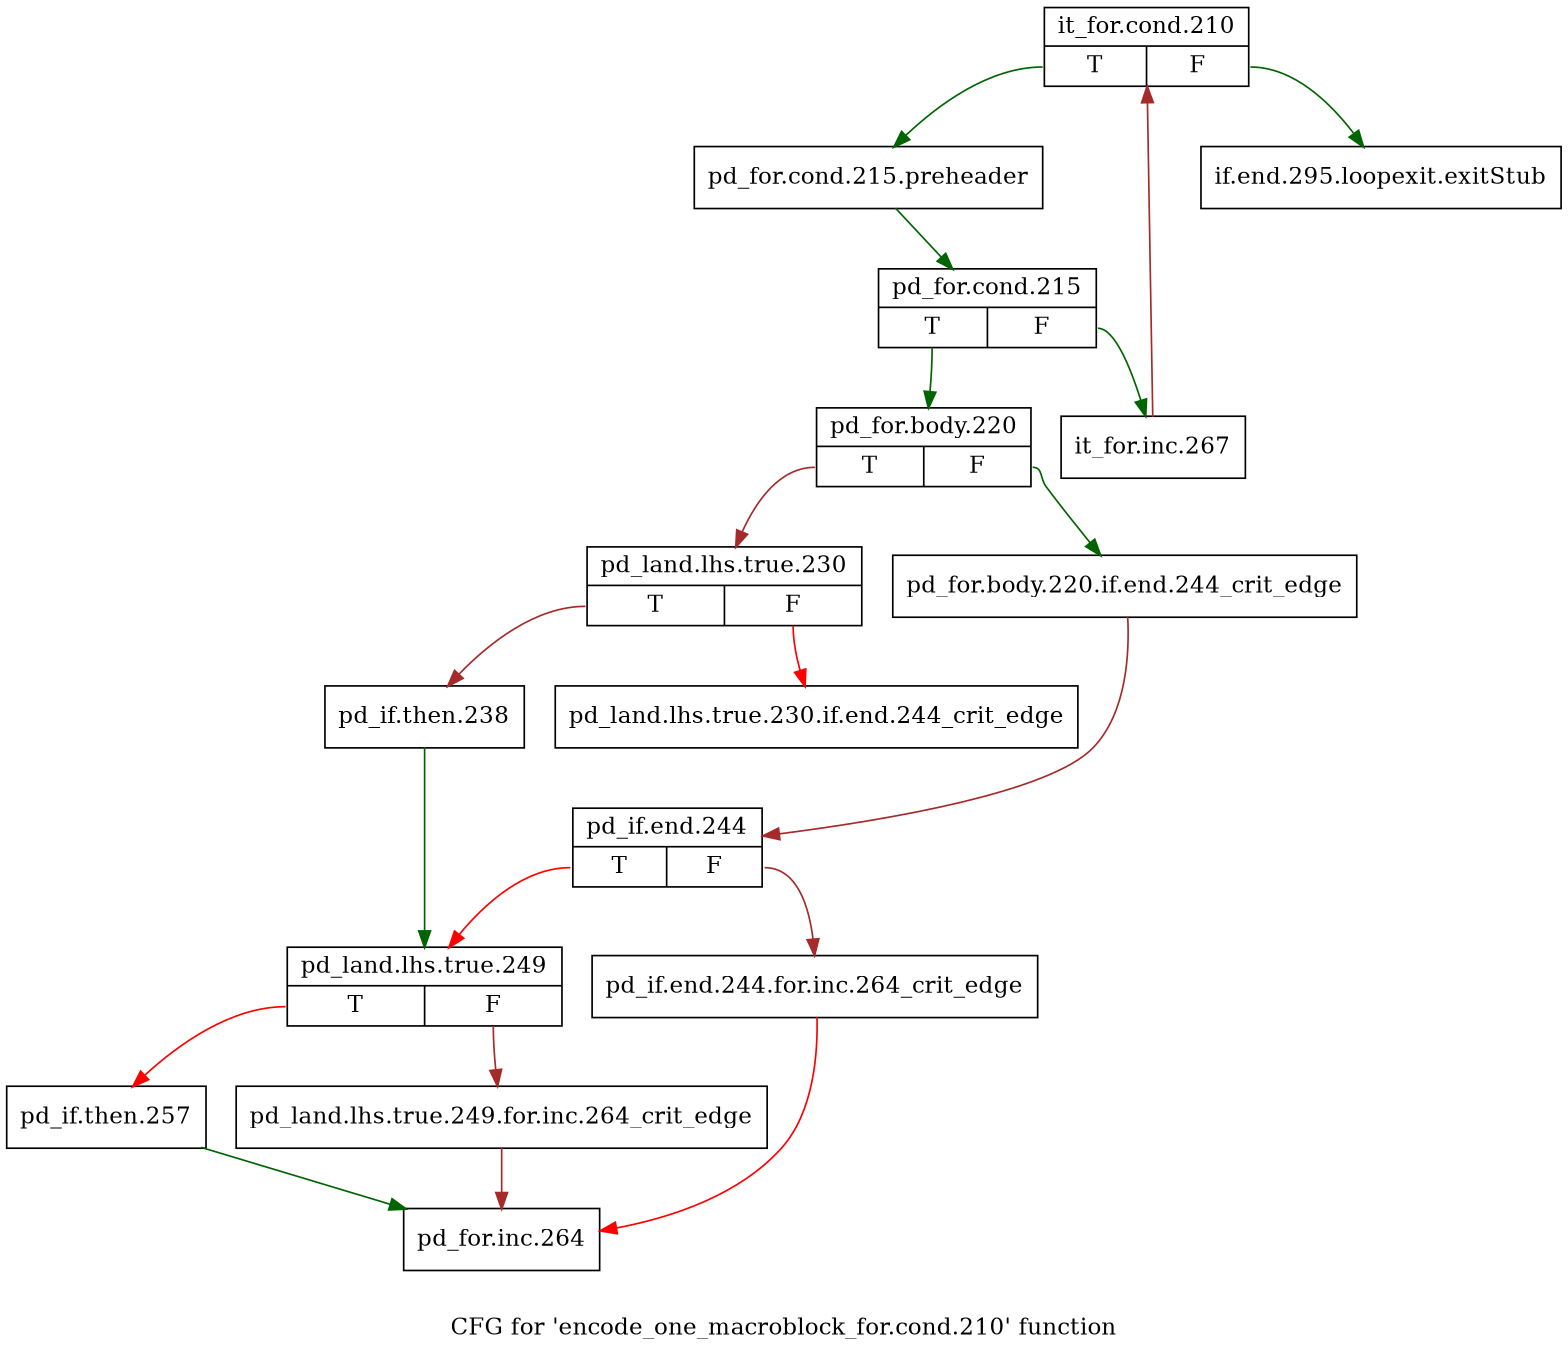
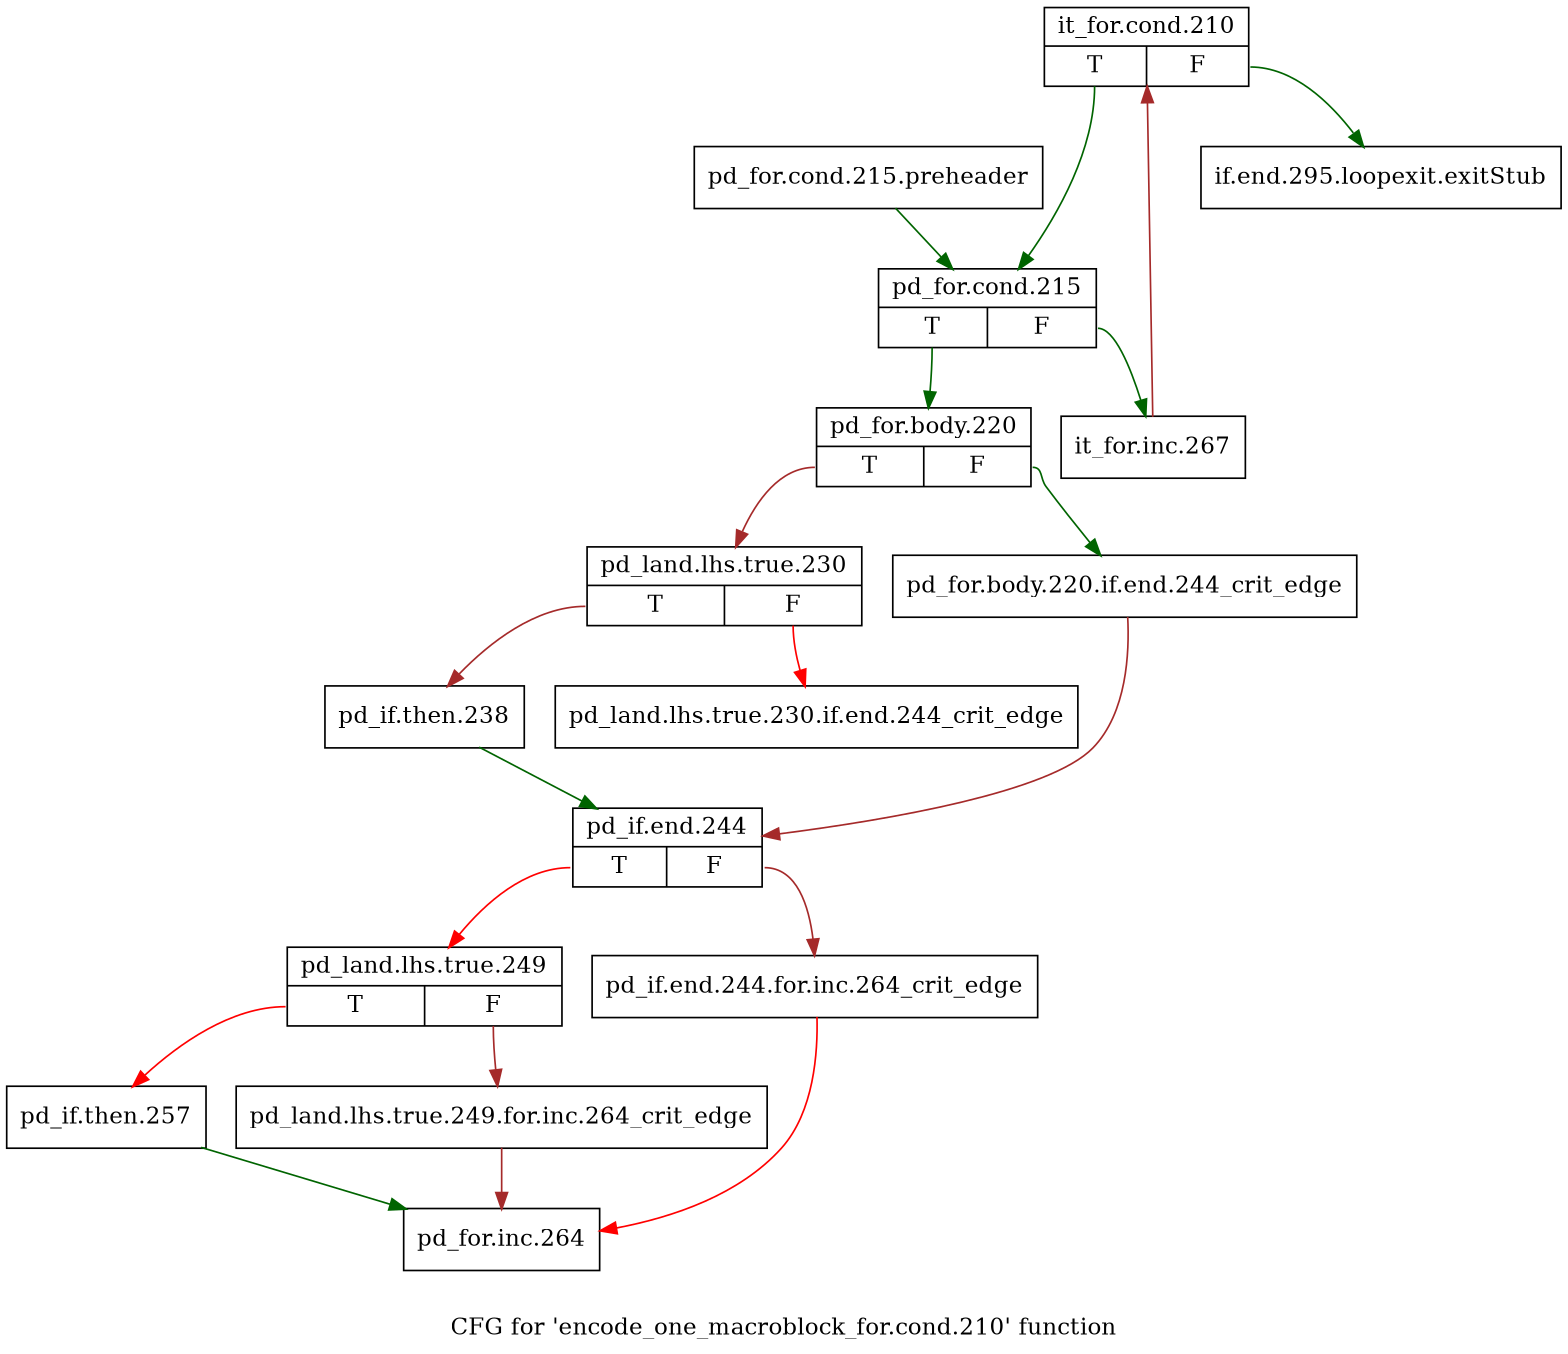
(968, 89) -> (1074, 176)
(425, 839) -> (531, 774)
